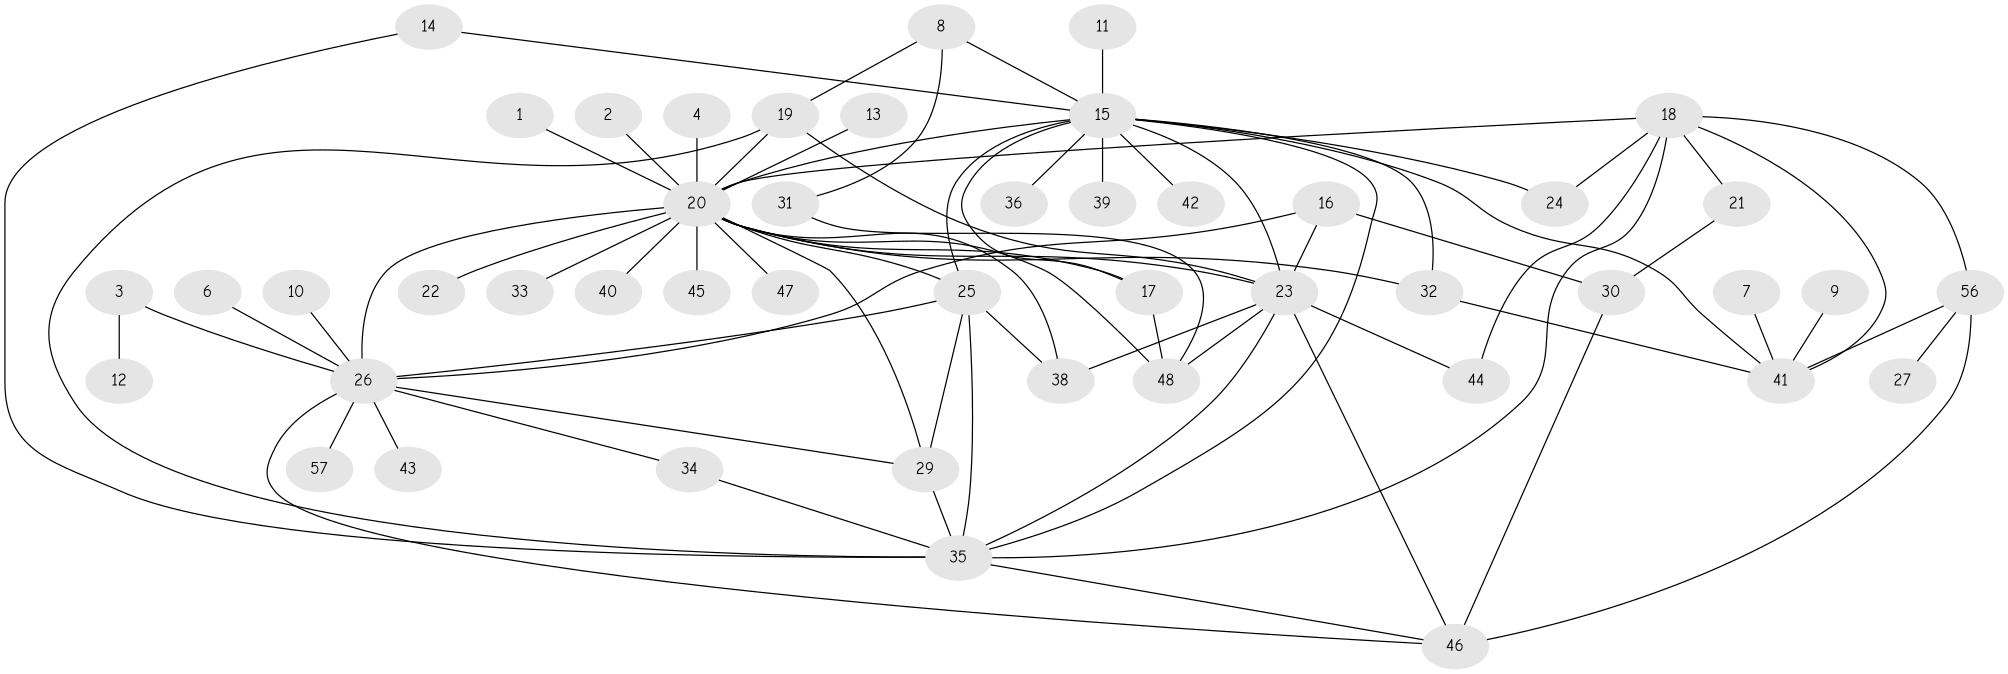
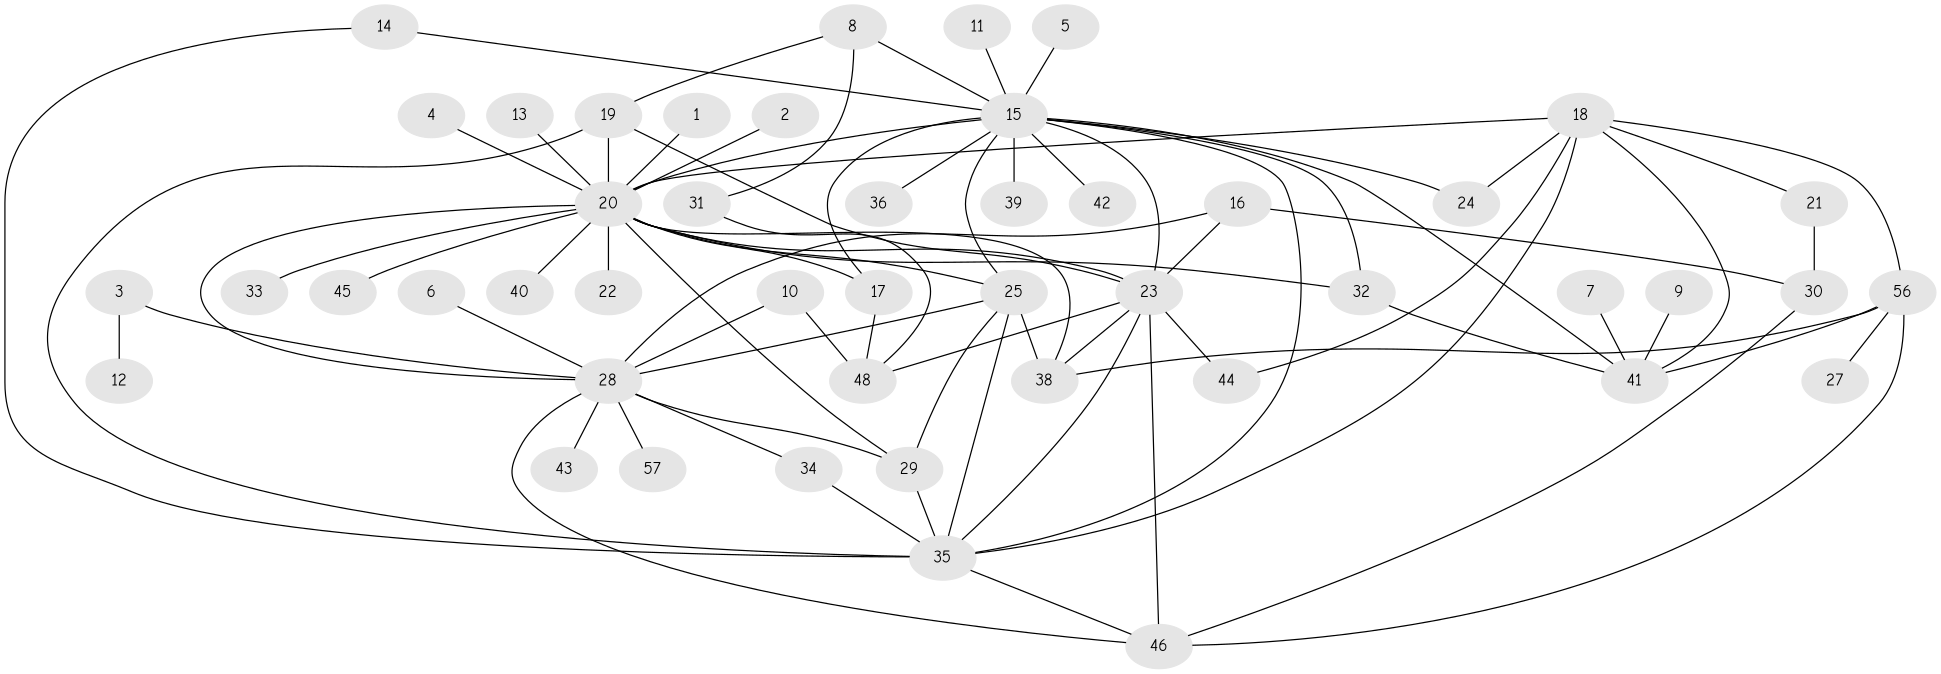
none -> (1066, 27)
(919, 241) -> (832, 343)
(785, 293) -> none
none -> (1479, 351)
(364, 381) -> (608, 381)
